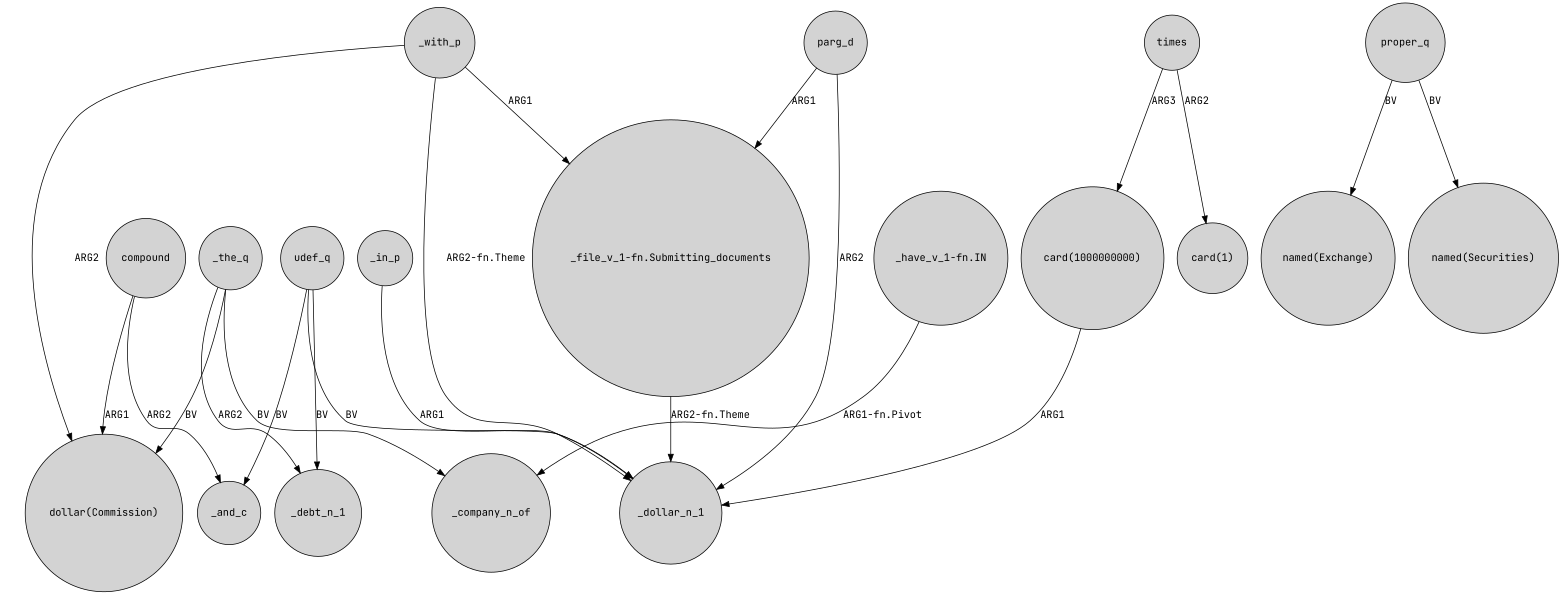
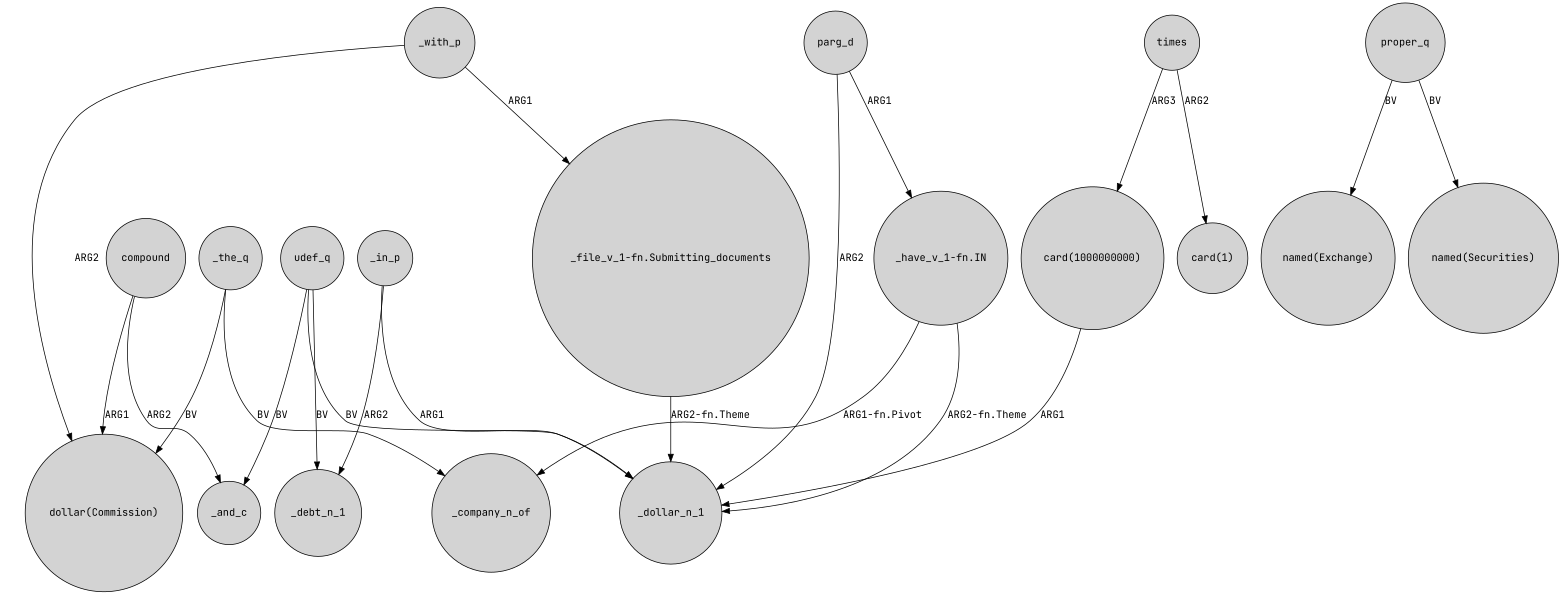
(788, 105) -> (879, 131)
(428, 339) -> (890, 465)
(208, 403) -> (371, 379)
